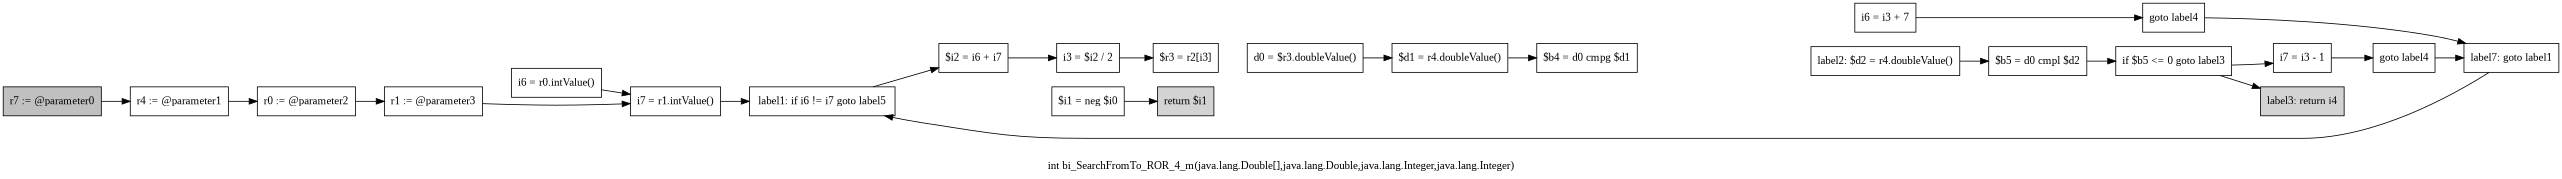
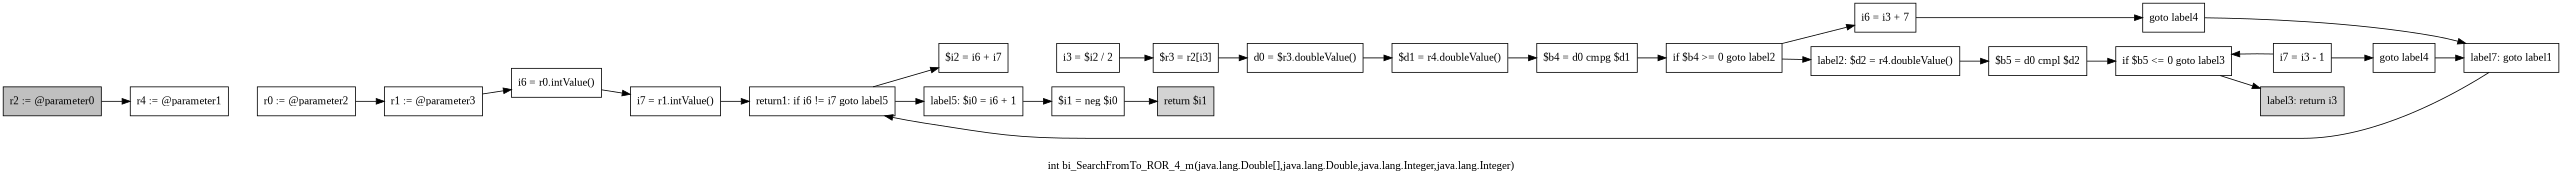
(1028, 58) -> none
none -> (1229, 58)
none -> (1724, 58)
(2248, 65) -> (2256, 54)
(52, 101) -> (52, 101)
(239, 101) -> none
(822, 101) -> (822, 101)
none -> (973, 101)
(2302, 101) -> (2302, 101)
(552, 105) -> (493, 92)
